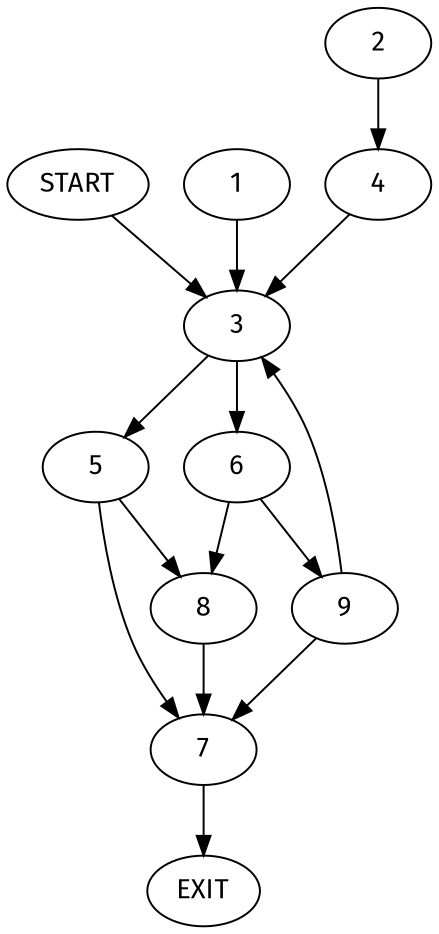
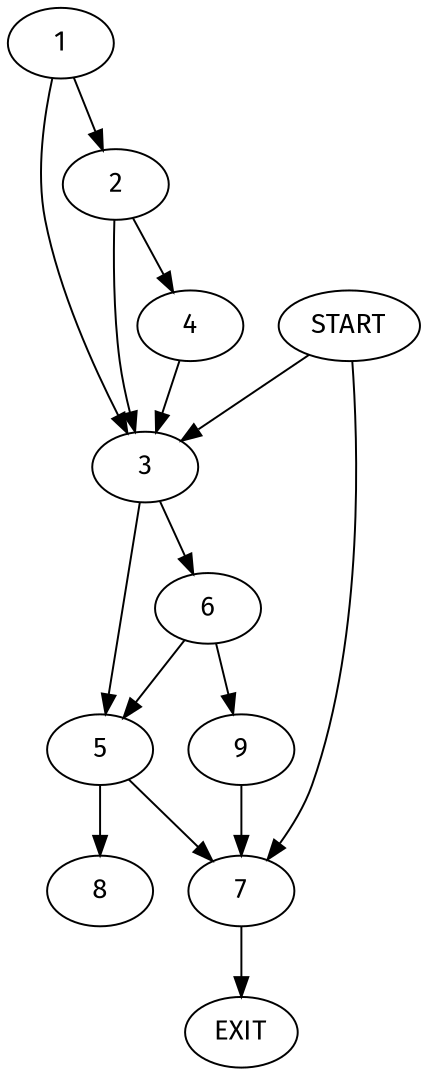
none -> (85, 105)
(321, 469) -> (116, 317)
(223, 528) -> (160, 671)
(204, 669) -> (349, 608)
